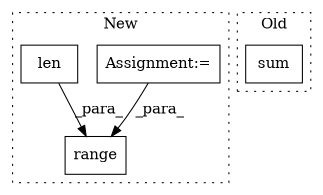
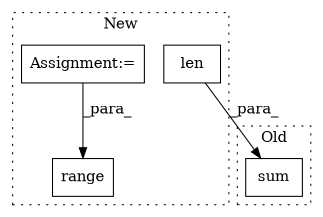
(70, 105) -> (222, 106)
